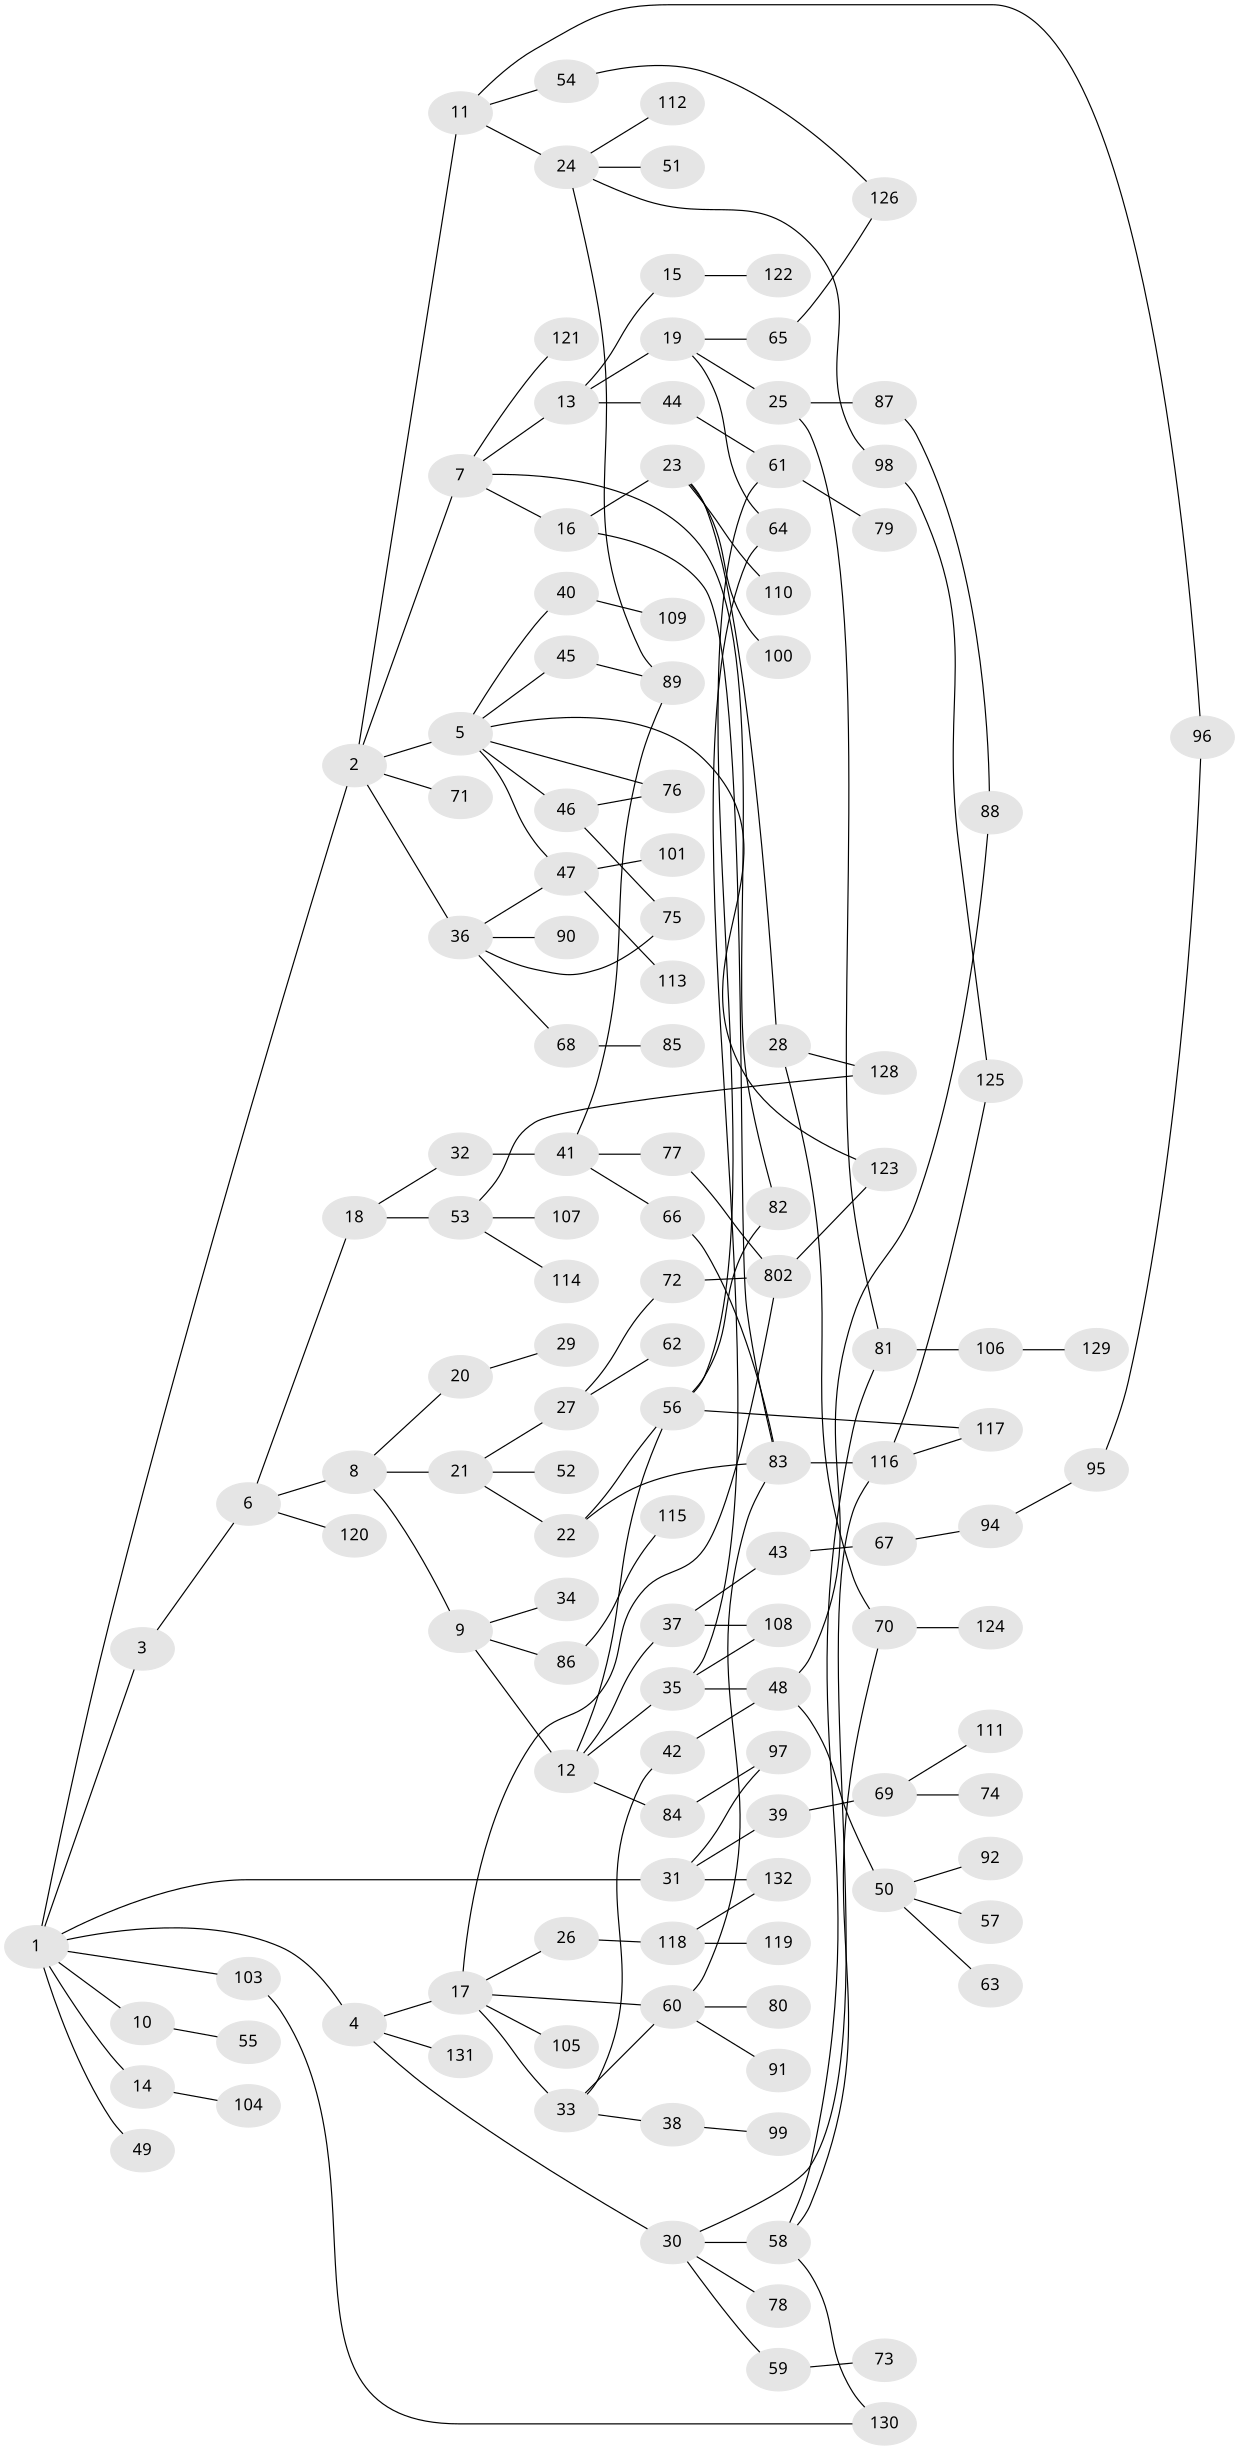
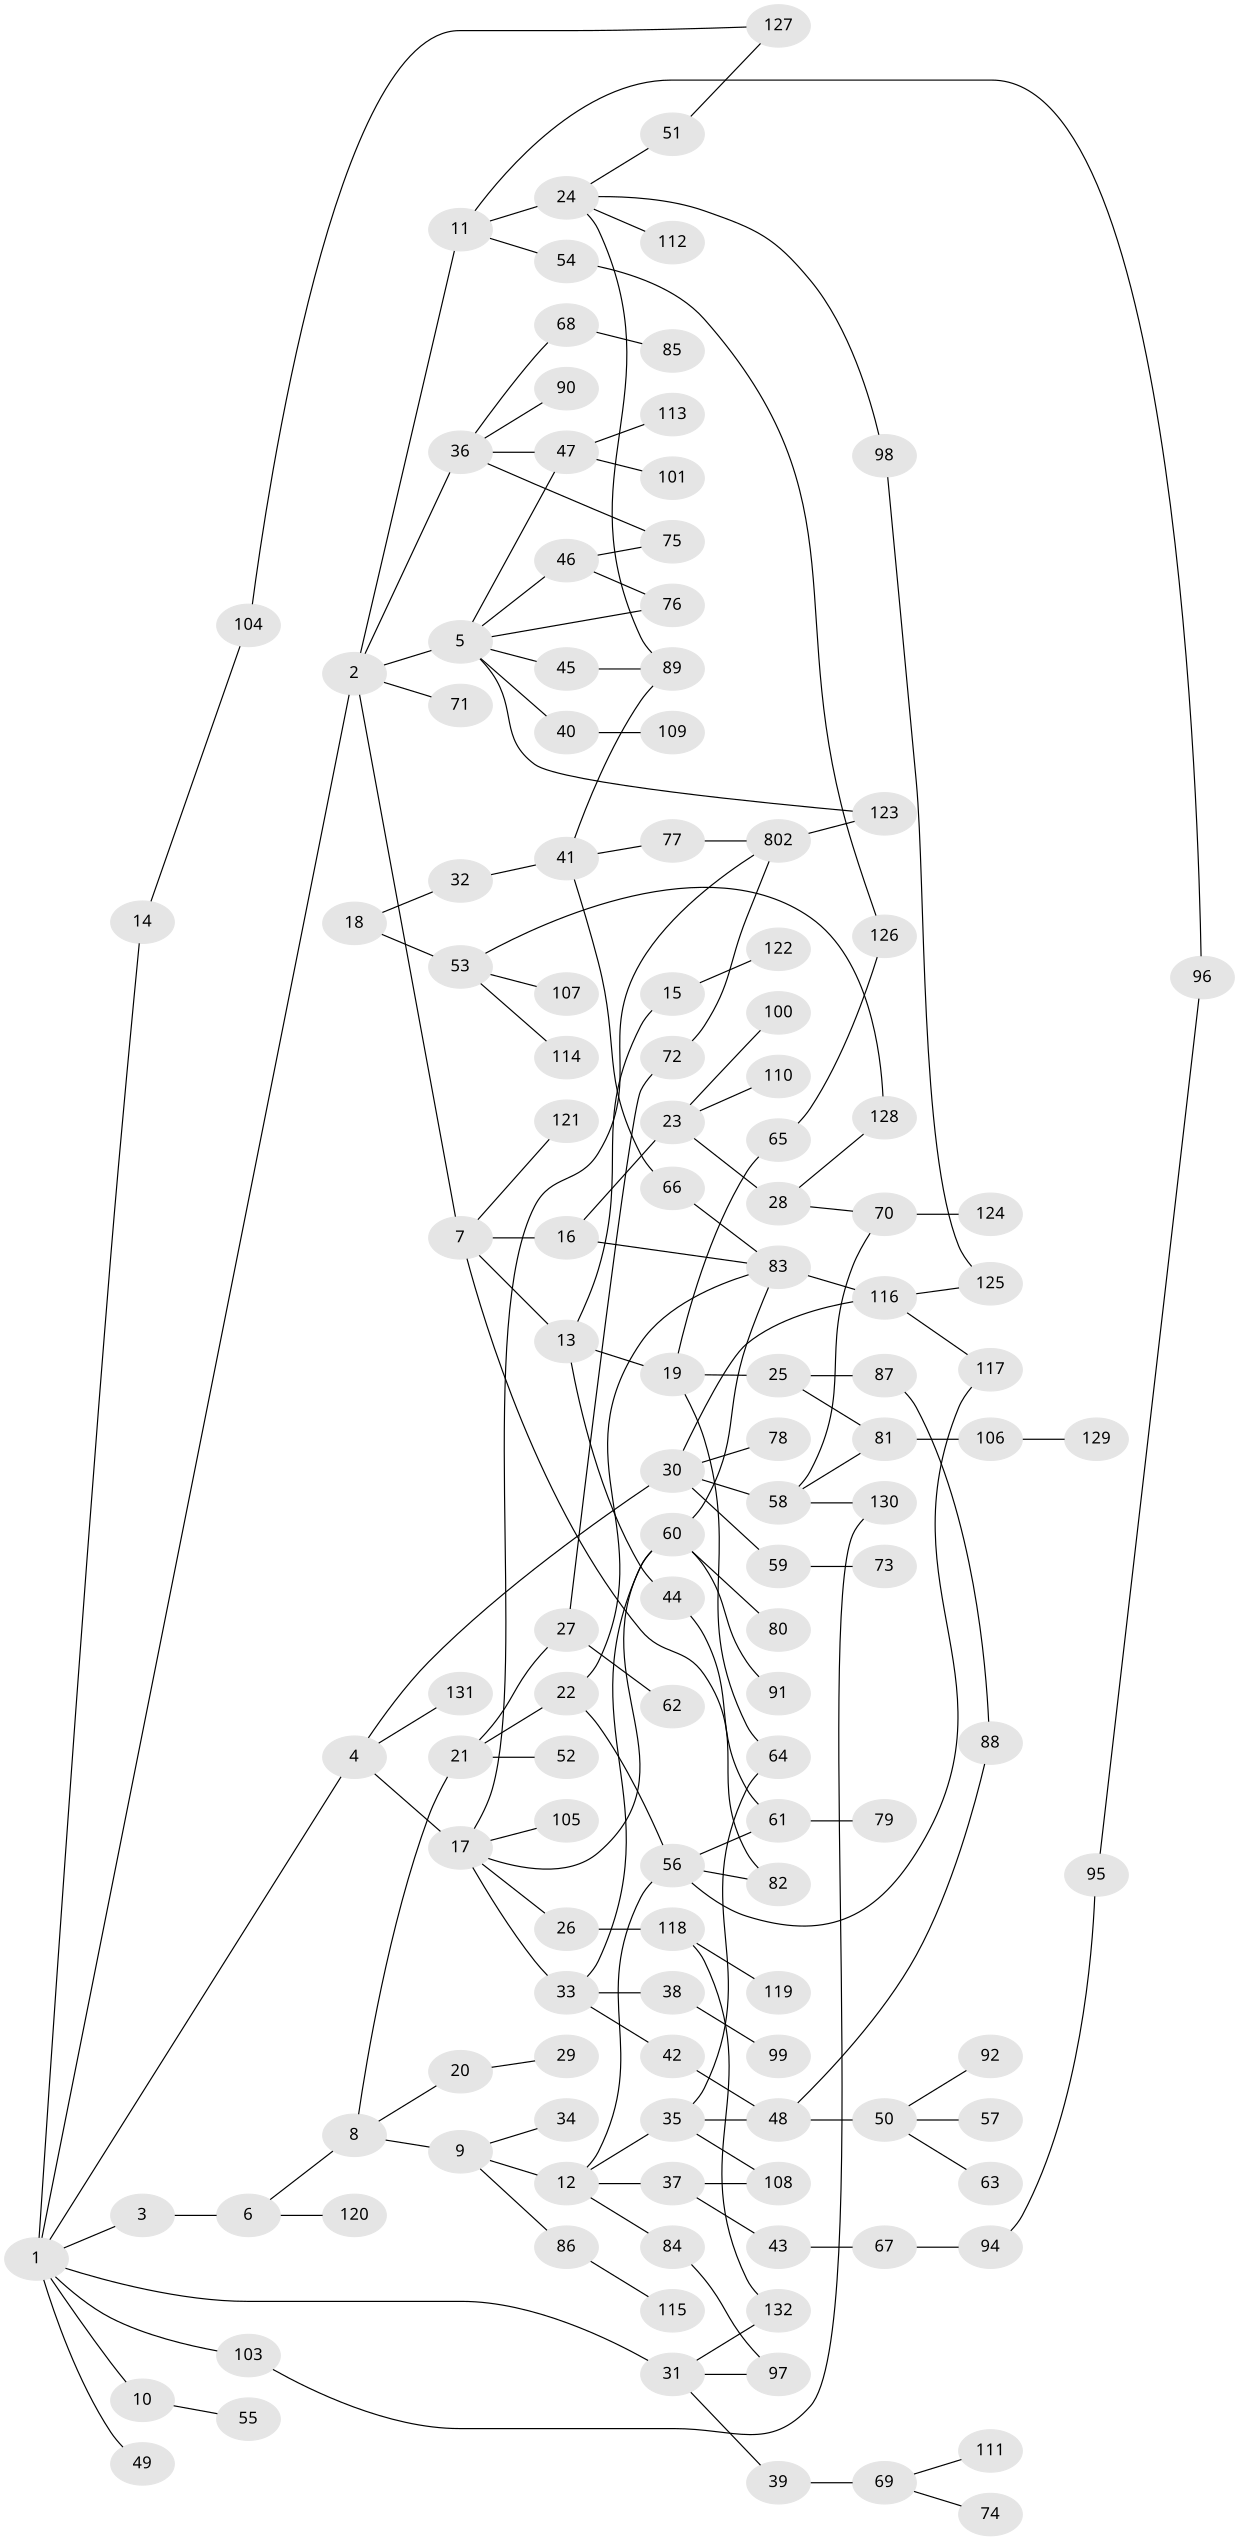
none -> (779, 26)
(301, 1361) -> none
